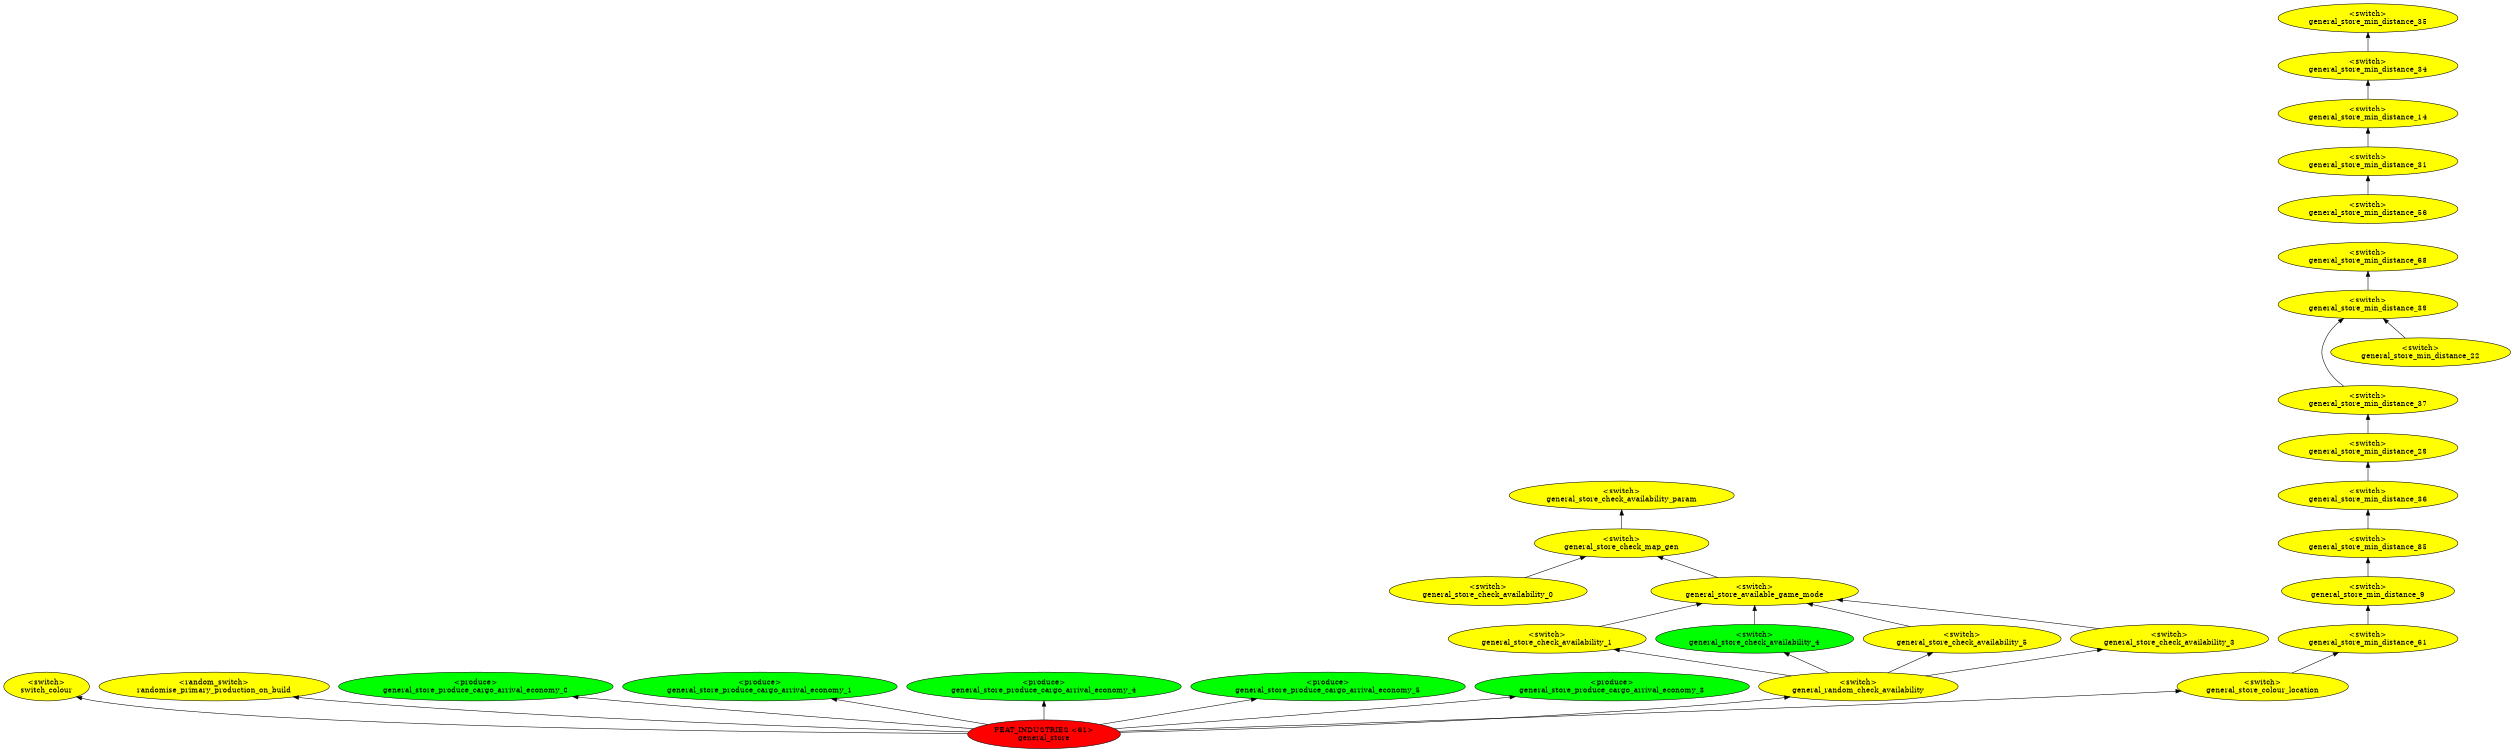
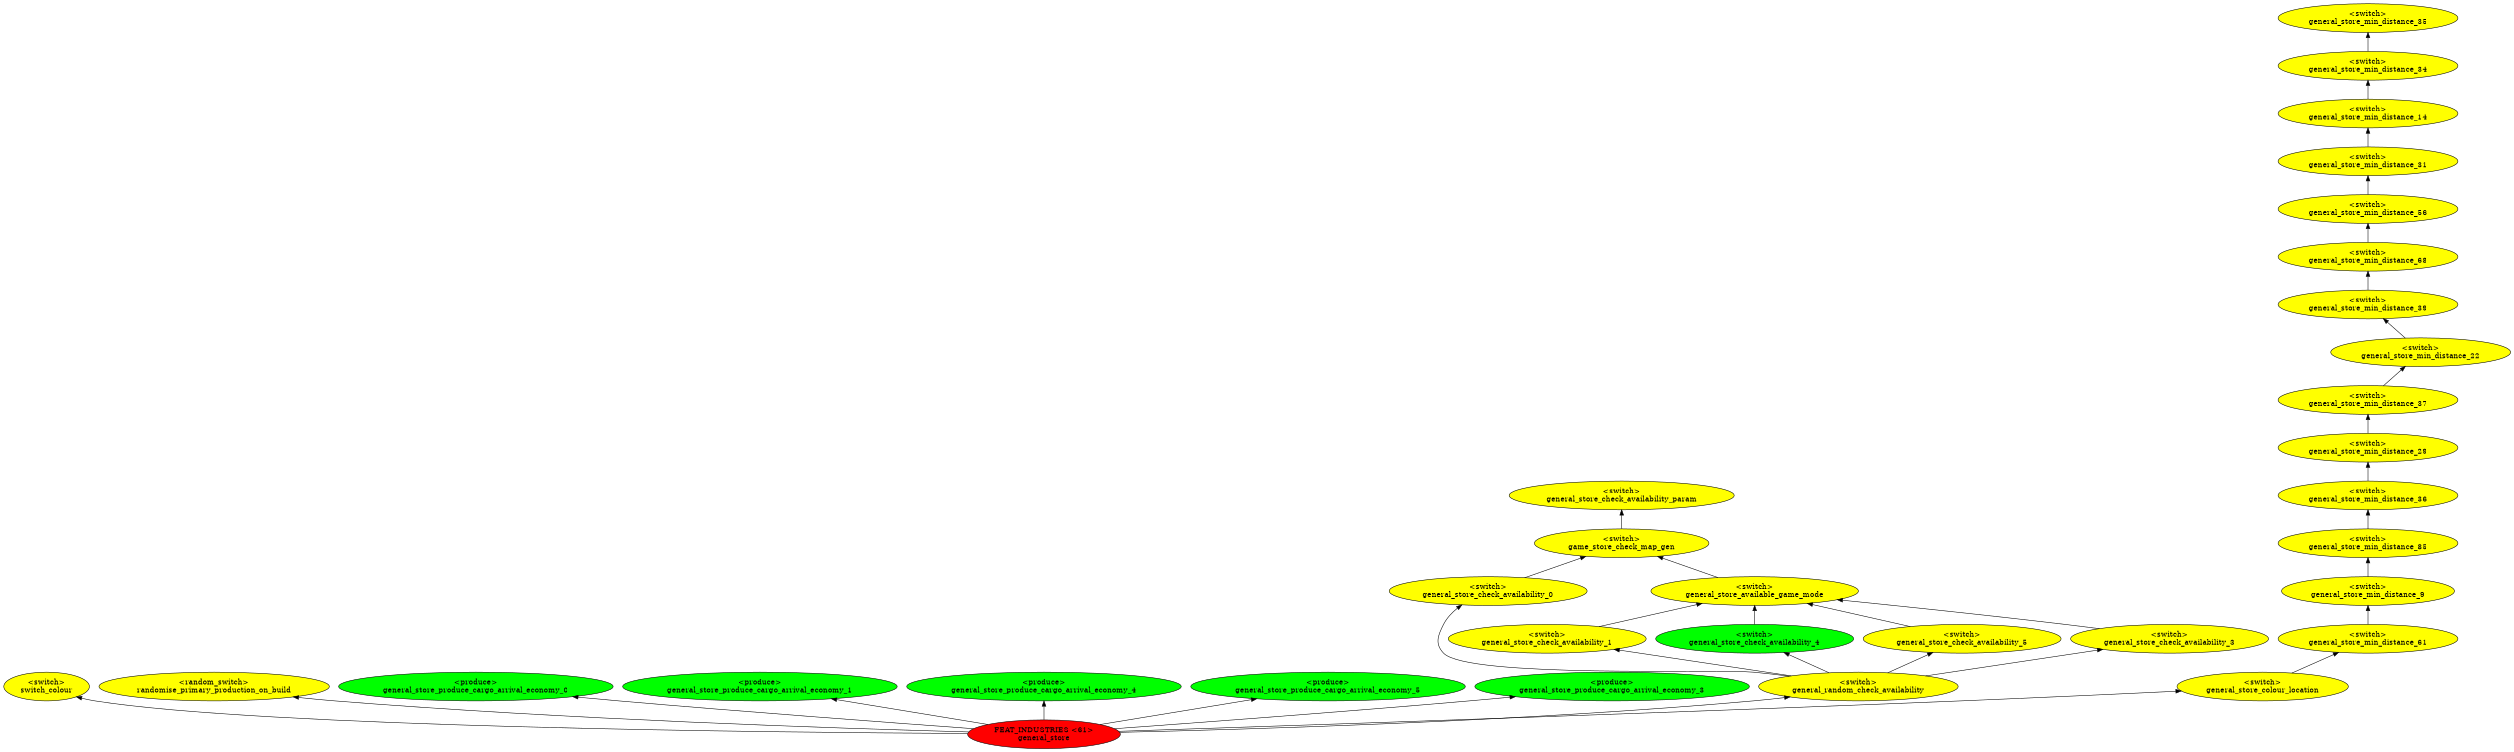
none -> (2368, 235)
(2322, 355) -> (2392, 378)
(1622, 543) -> (1622, 543)
none -> (1589, 671)
